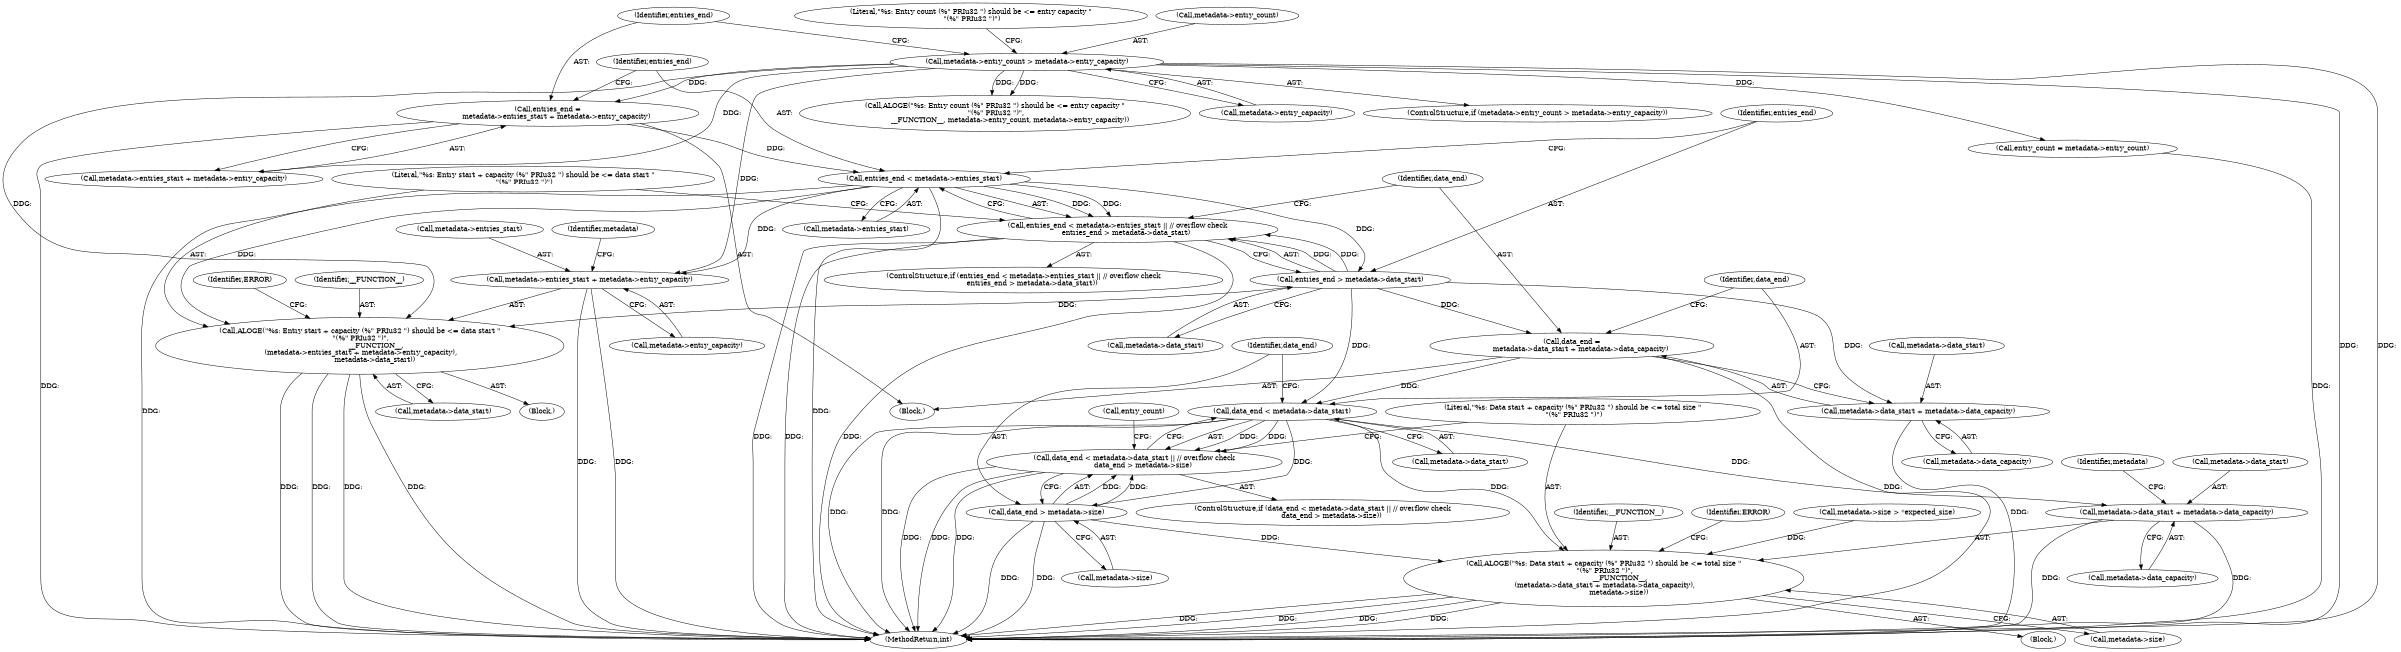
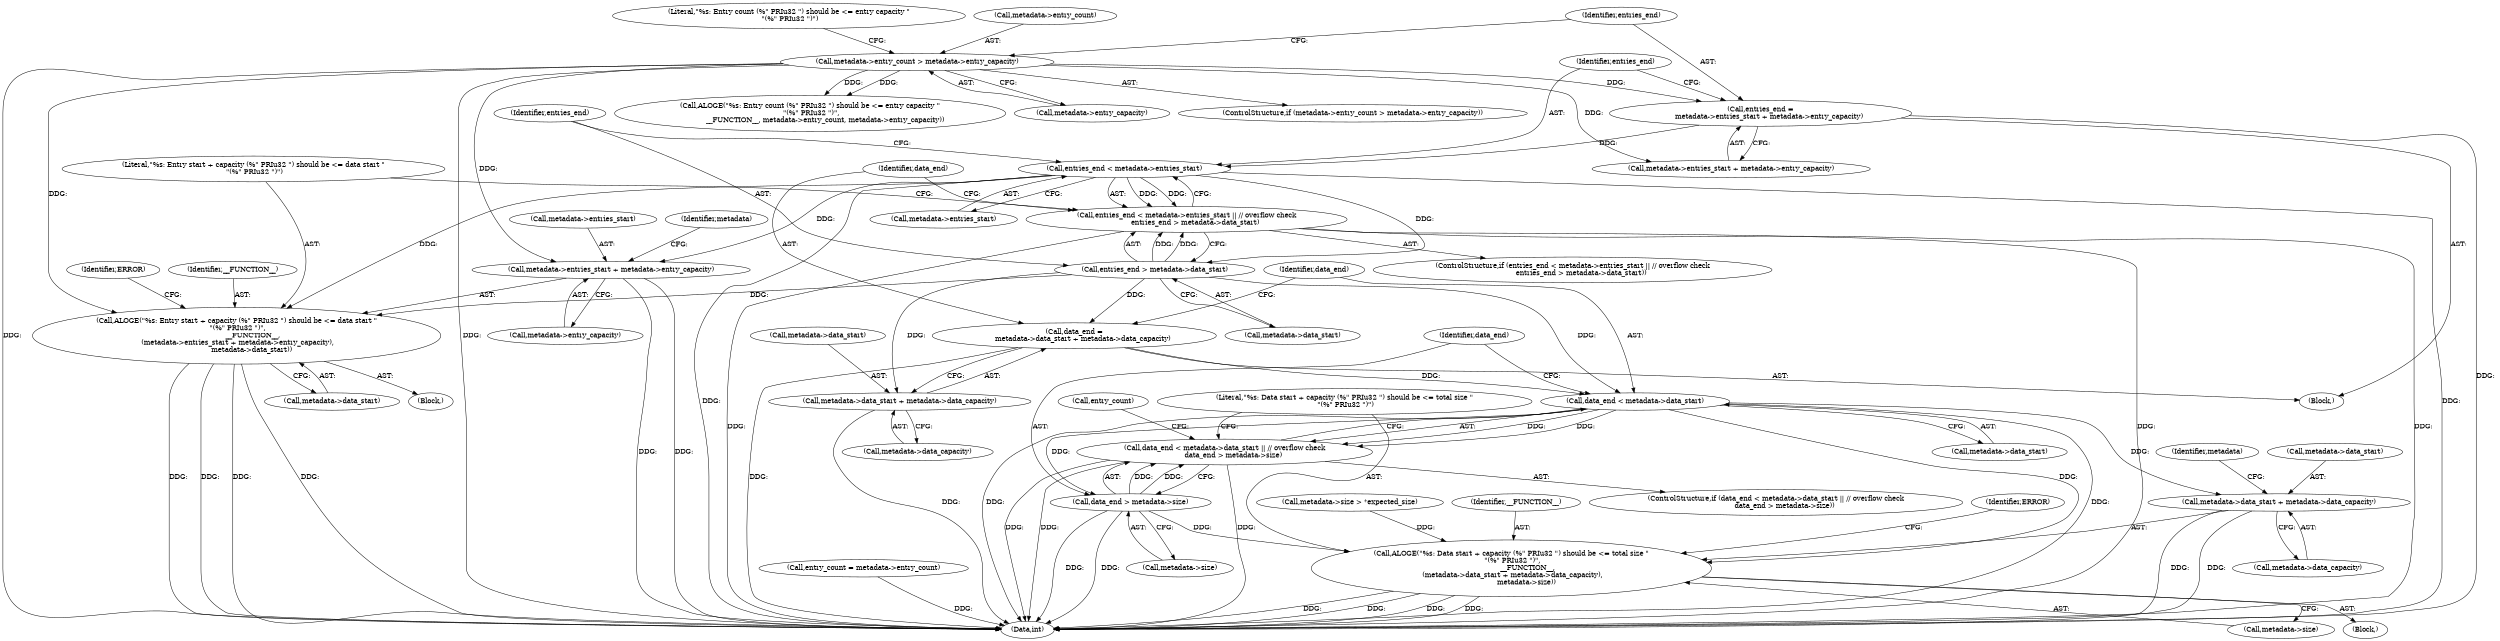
(1601, 79) -> none
(918, 640) -> (1028, 630)
